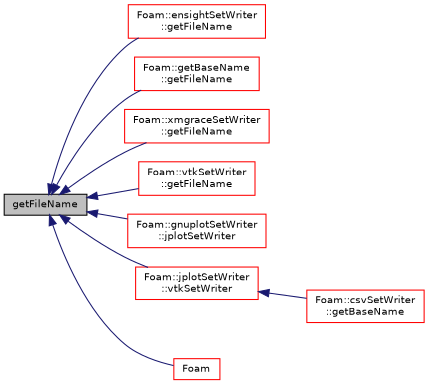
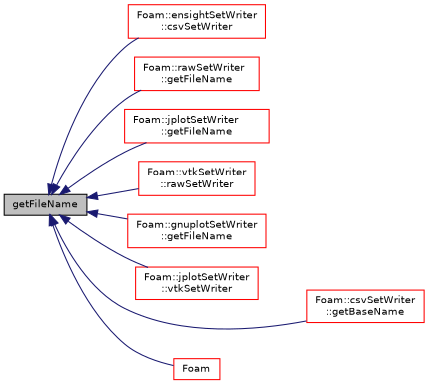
(197, 21) -> (197, 21)
(197, 74) -> (197, 74)
(197, 126) -> (197, 126)
(197, 179) -> (197, 179)
(197, 231) -> (197, 231)
(288, 296) -> (160, 321)
